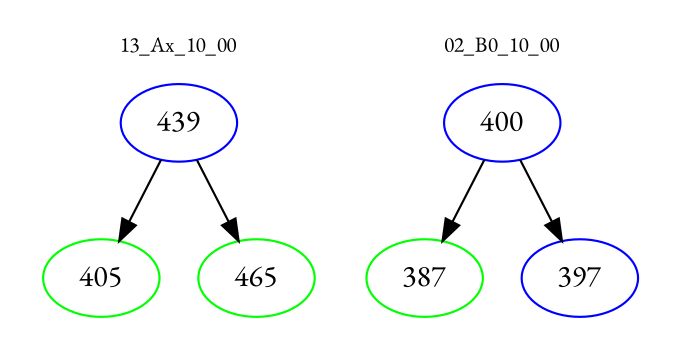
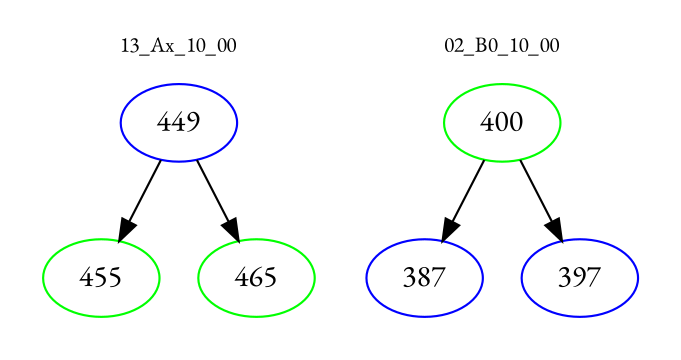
(179, 123) -> (179, 123)
(502, 123) -> (502, 123)
(101, 278) -> (101, 278)
(425, 278) -> (425, 278)
